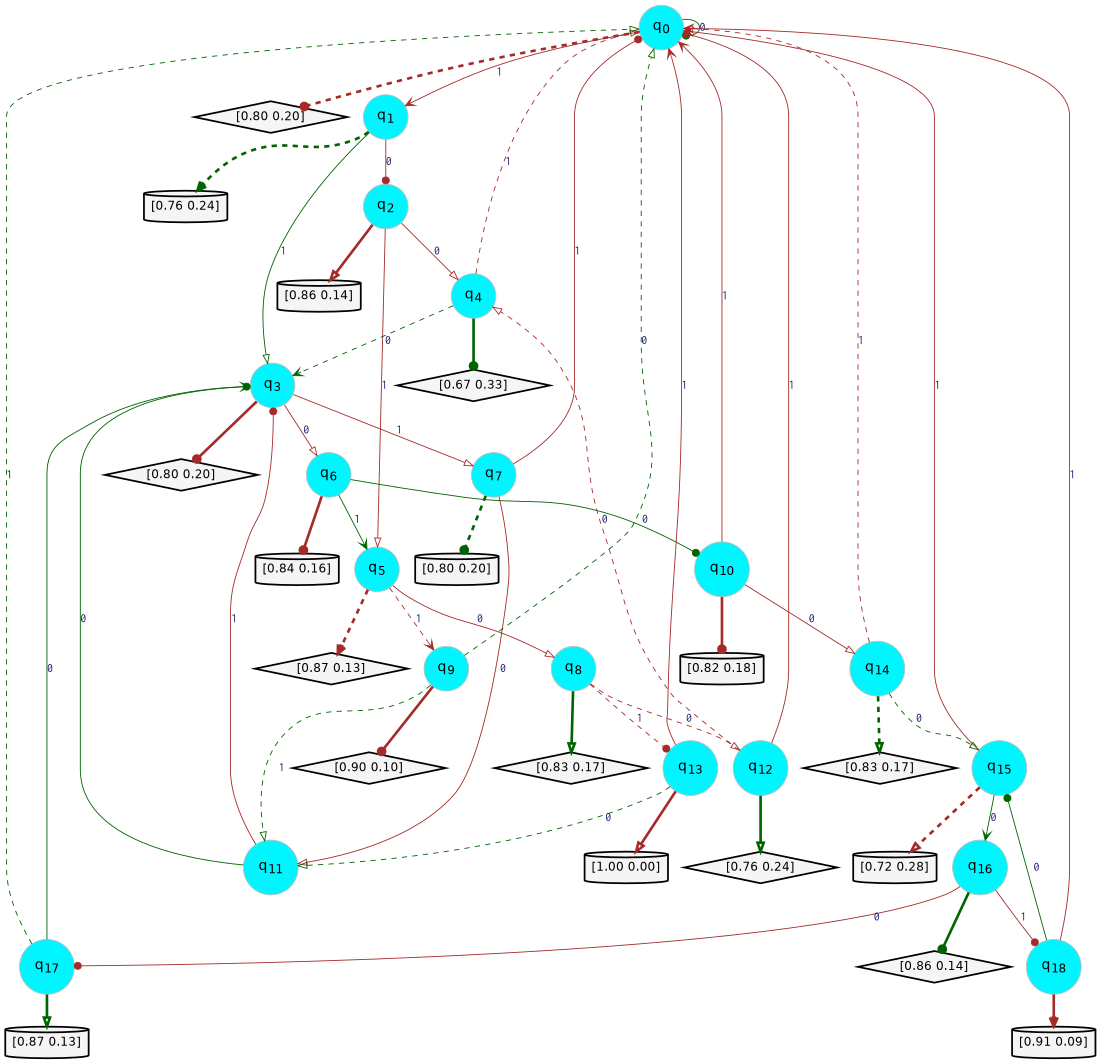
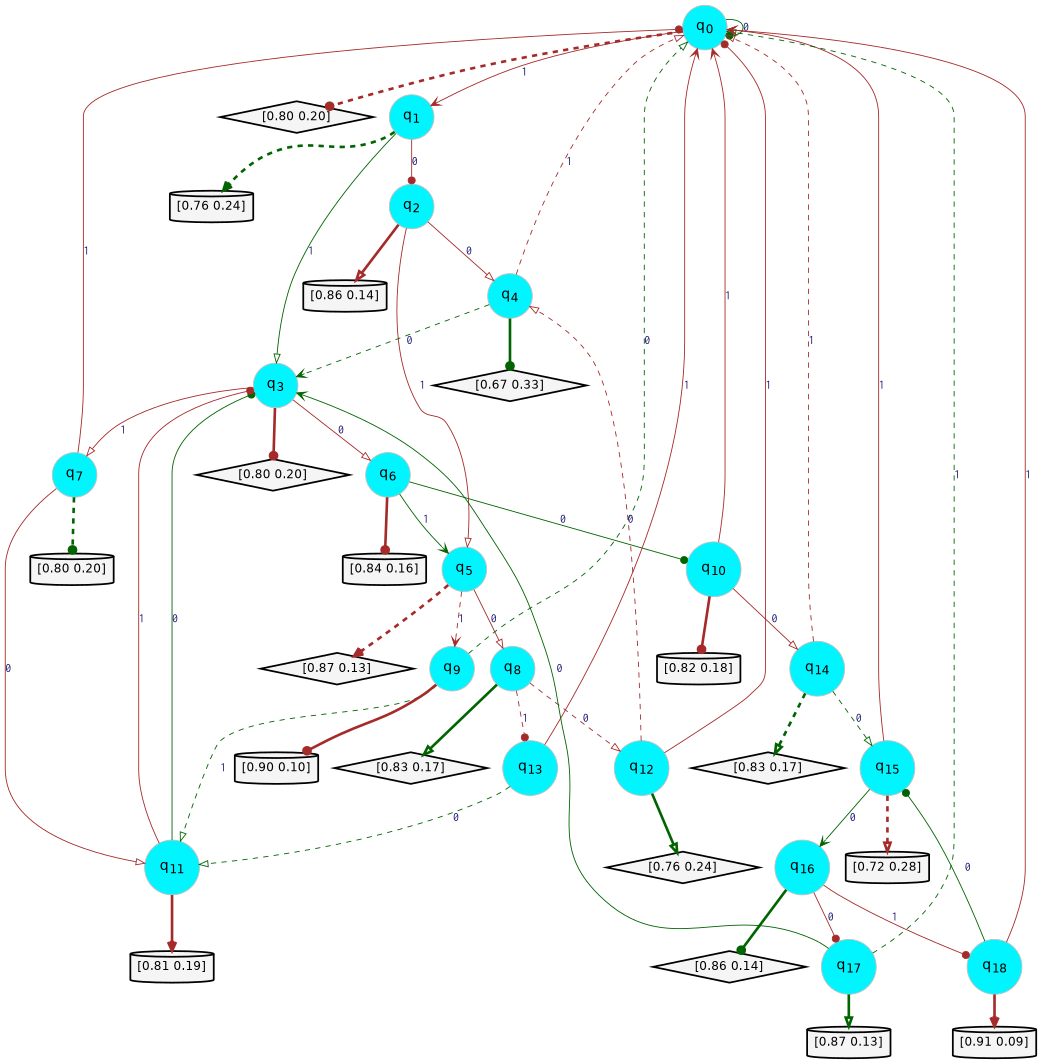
(369, 768) -> (276, 768)
(626, 867) -> none
none -> (172, 967)
